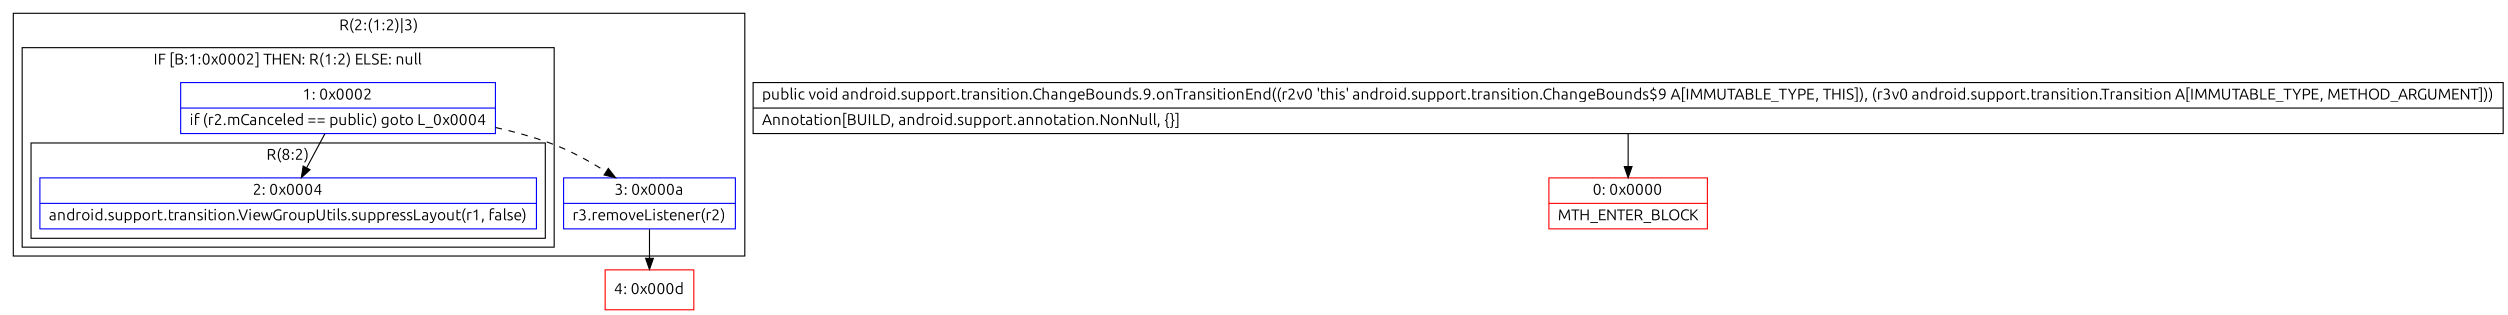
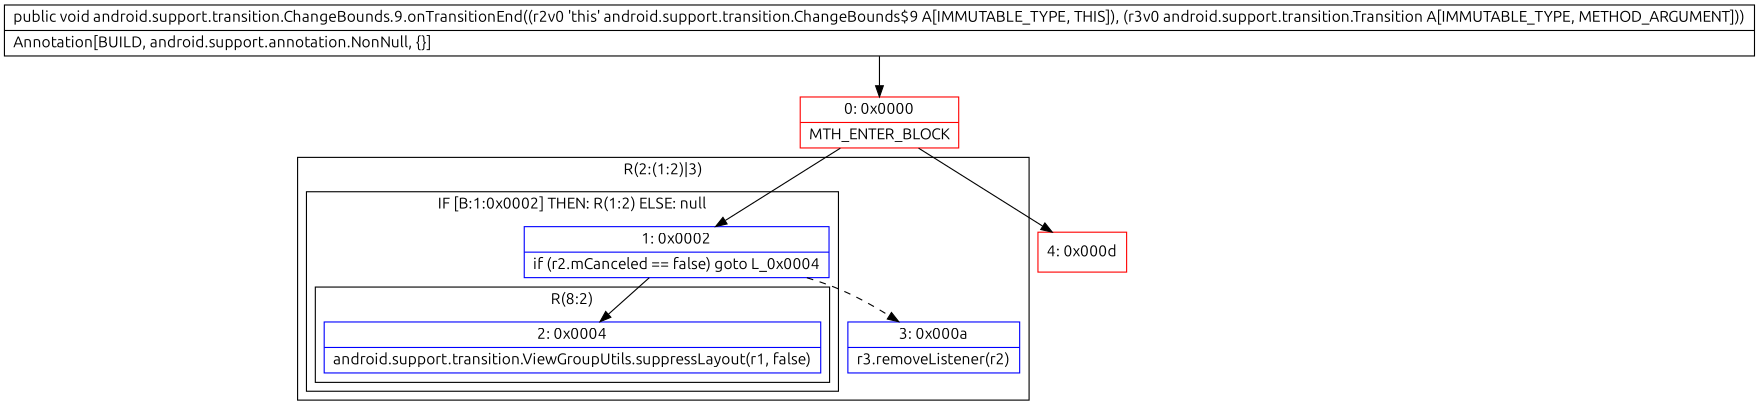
(338, 120) -> (677, 264)
none -> (783, 184)
(649, 244) -> (981, 187)
